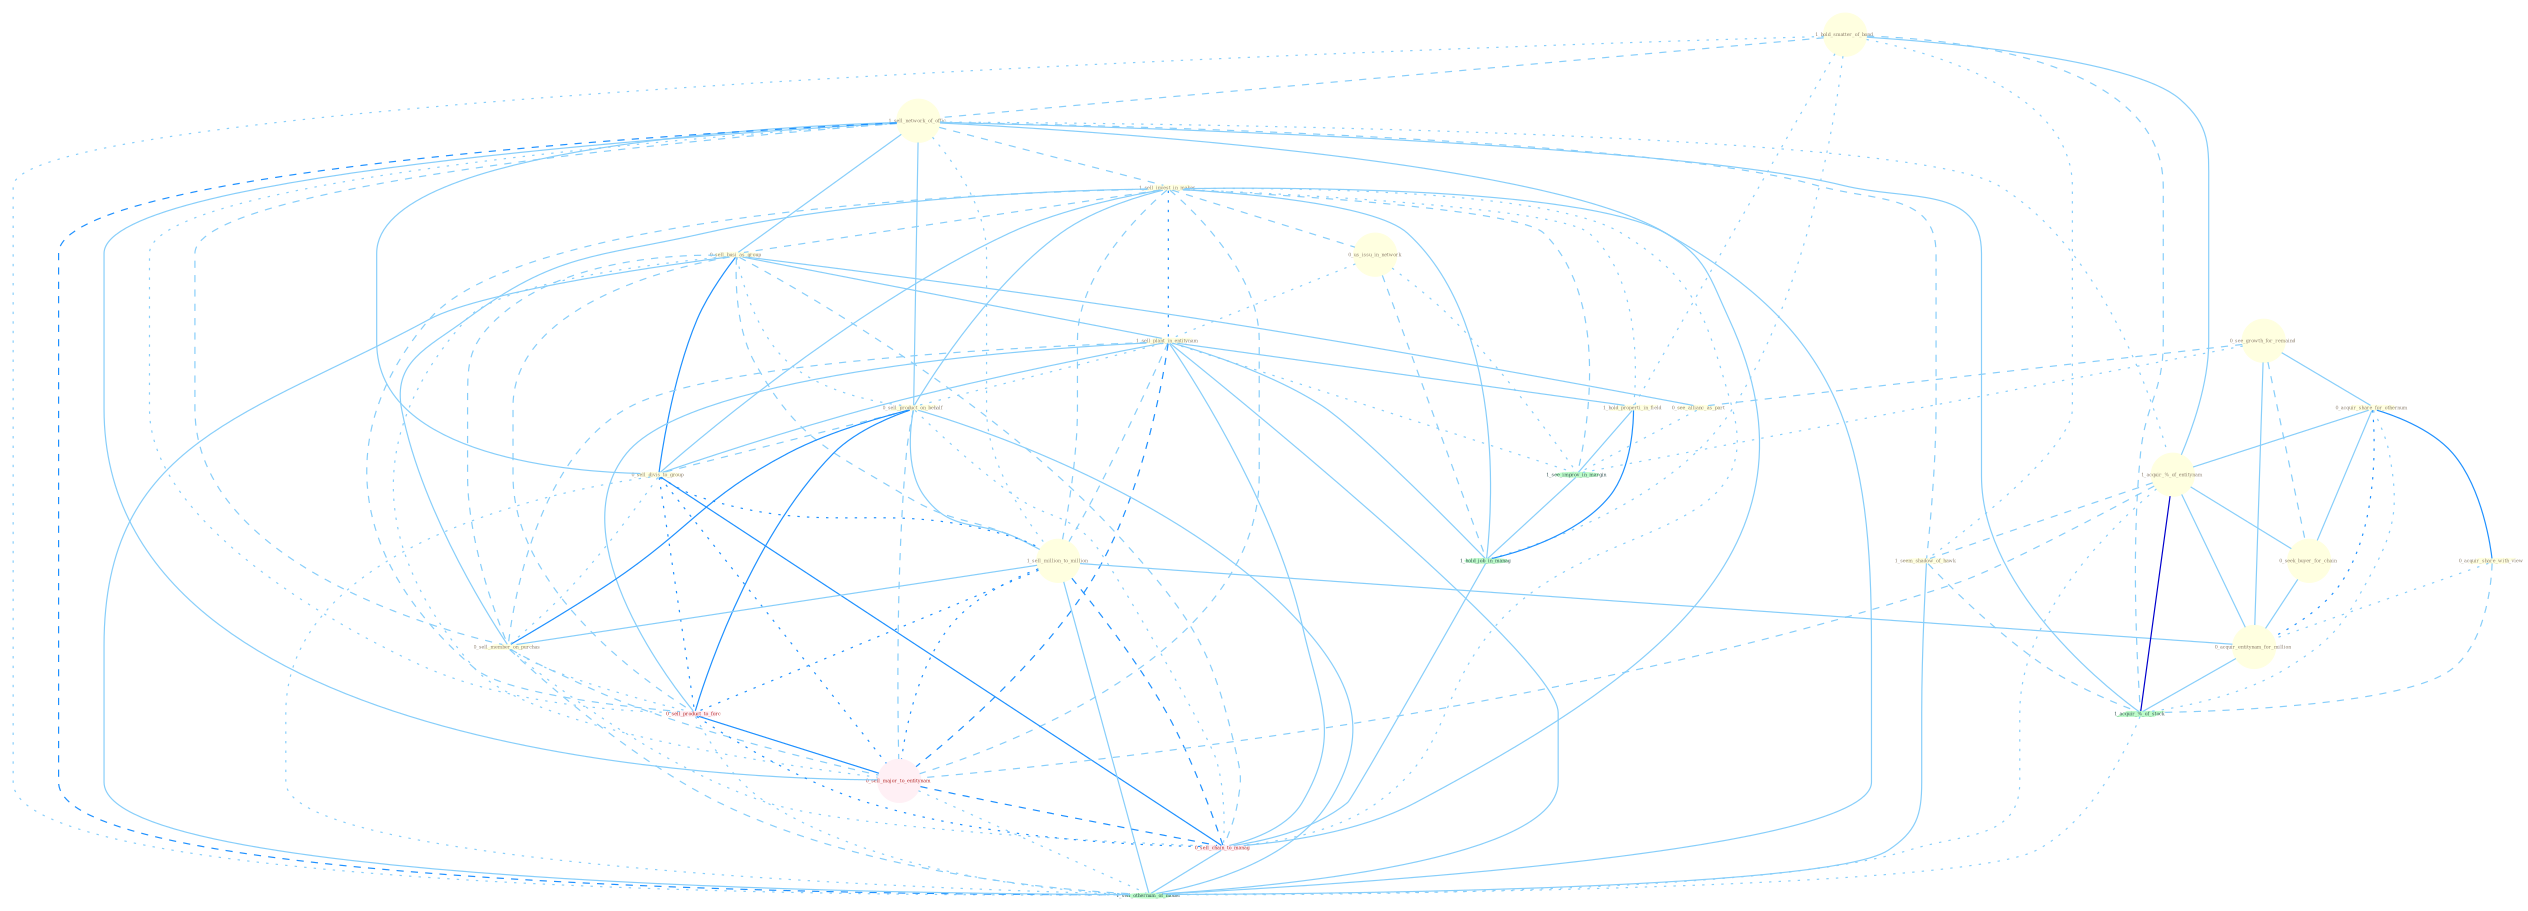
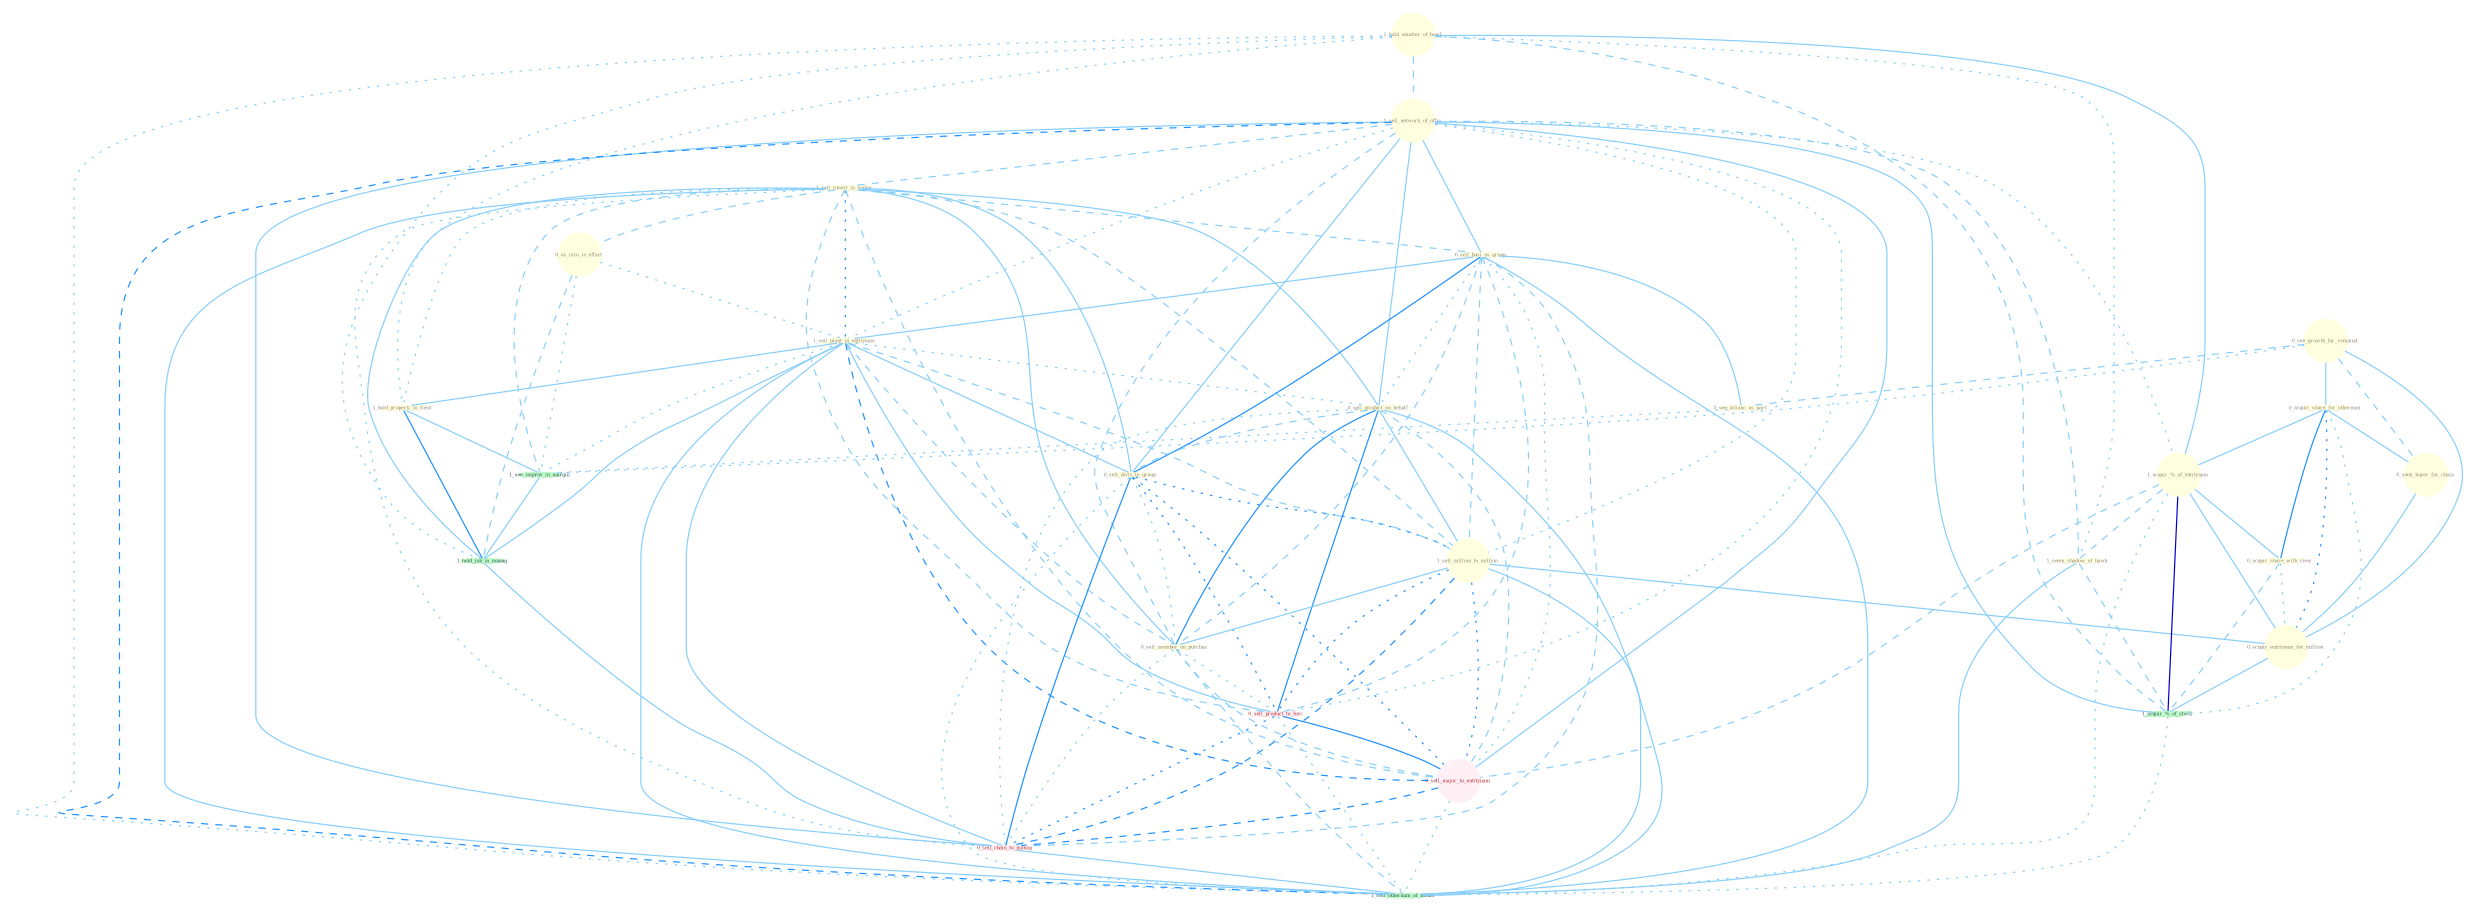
none -> (1117, 223)
(1375, 255) -> (580, 255)
(2241, 518) -> (2237, 524)
